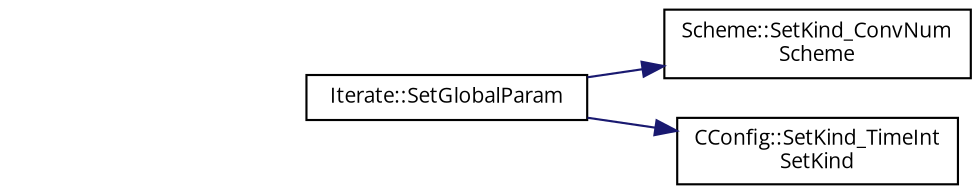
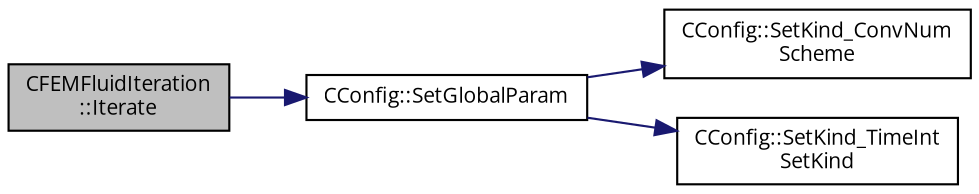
(818, 44) -> (818, 44)
none -> (119, 98)
(447, 98) -> (447, 98)
